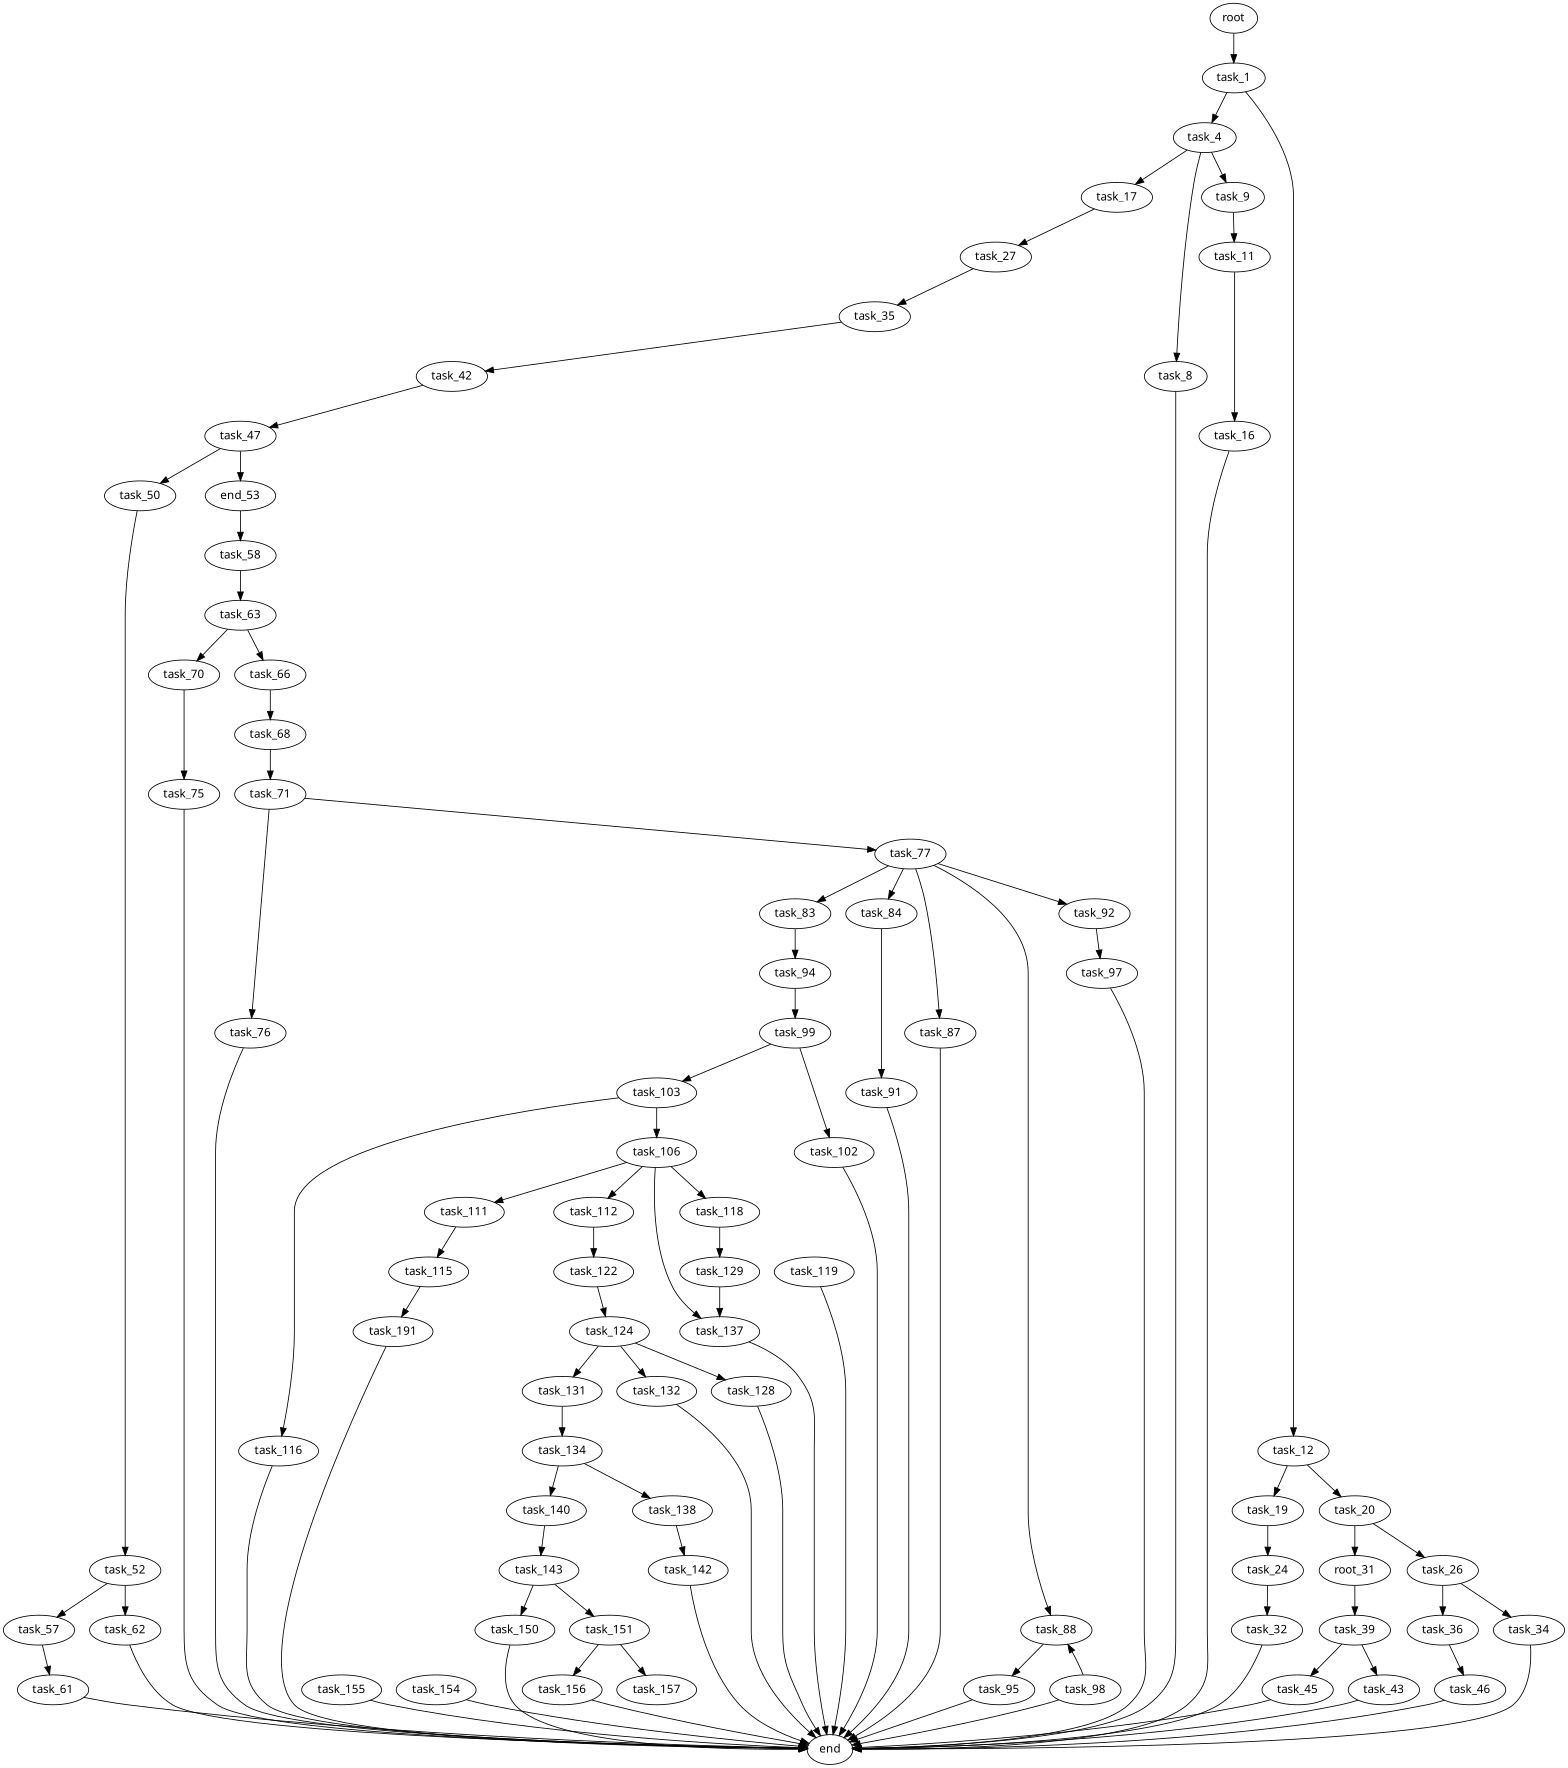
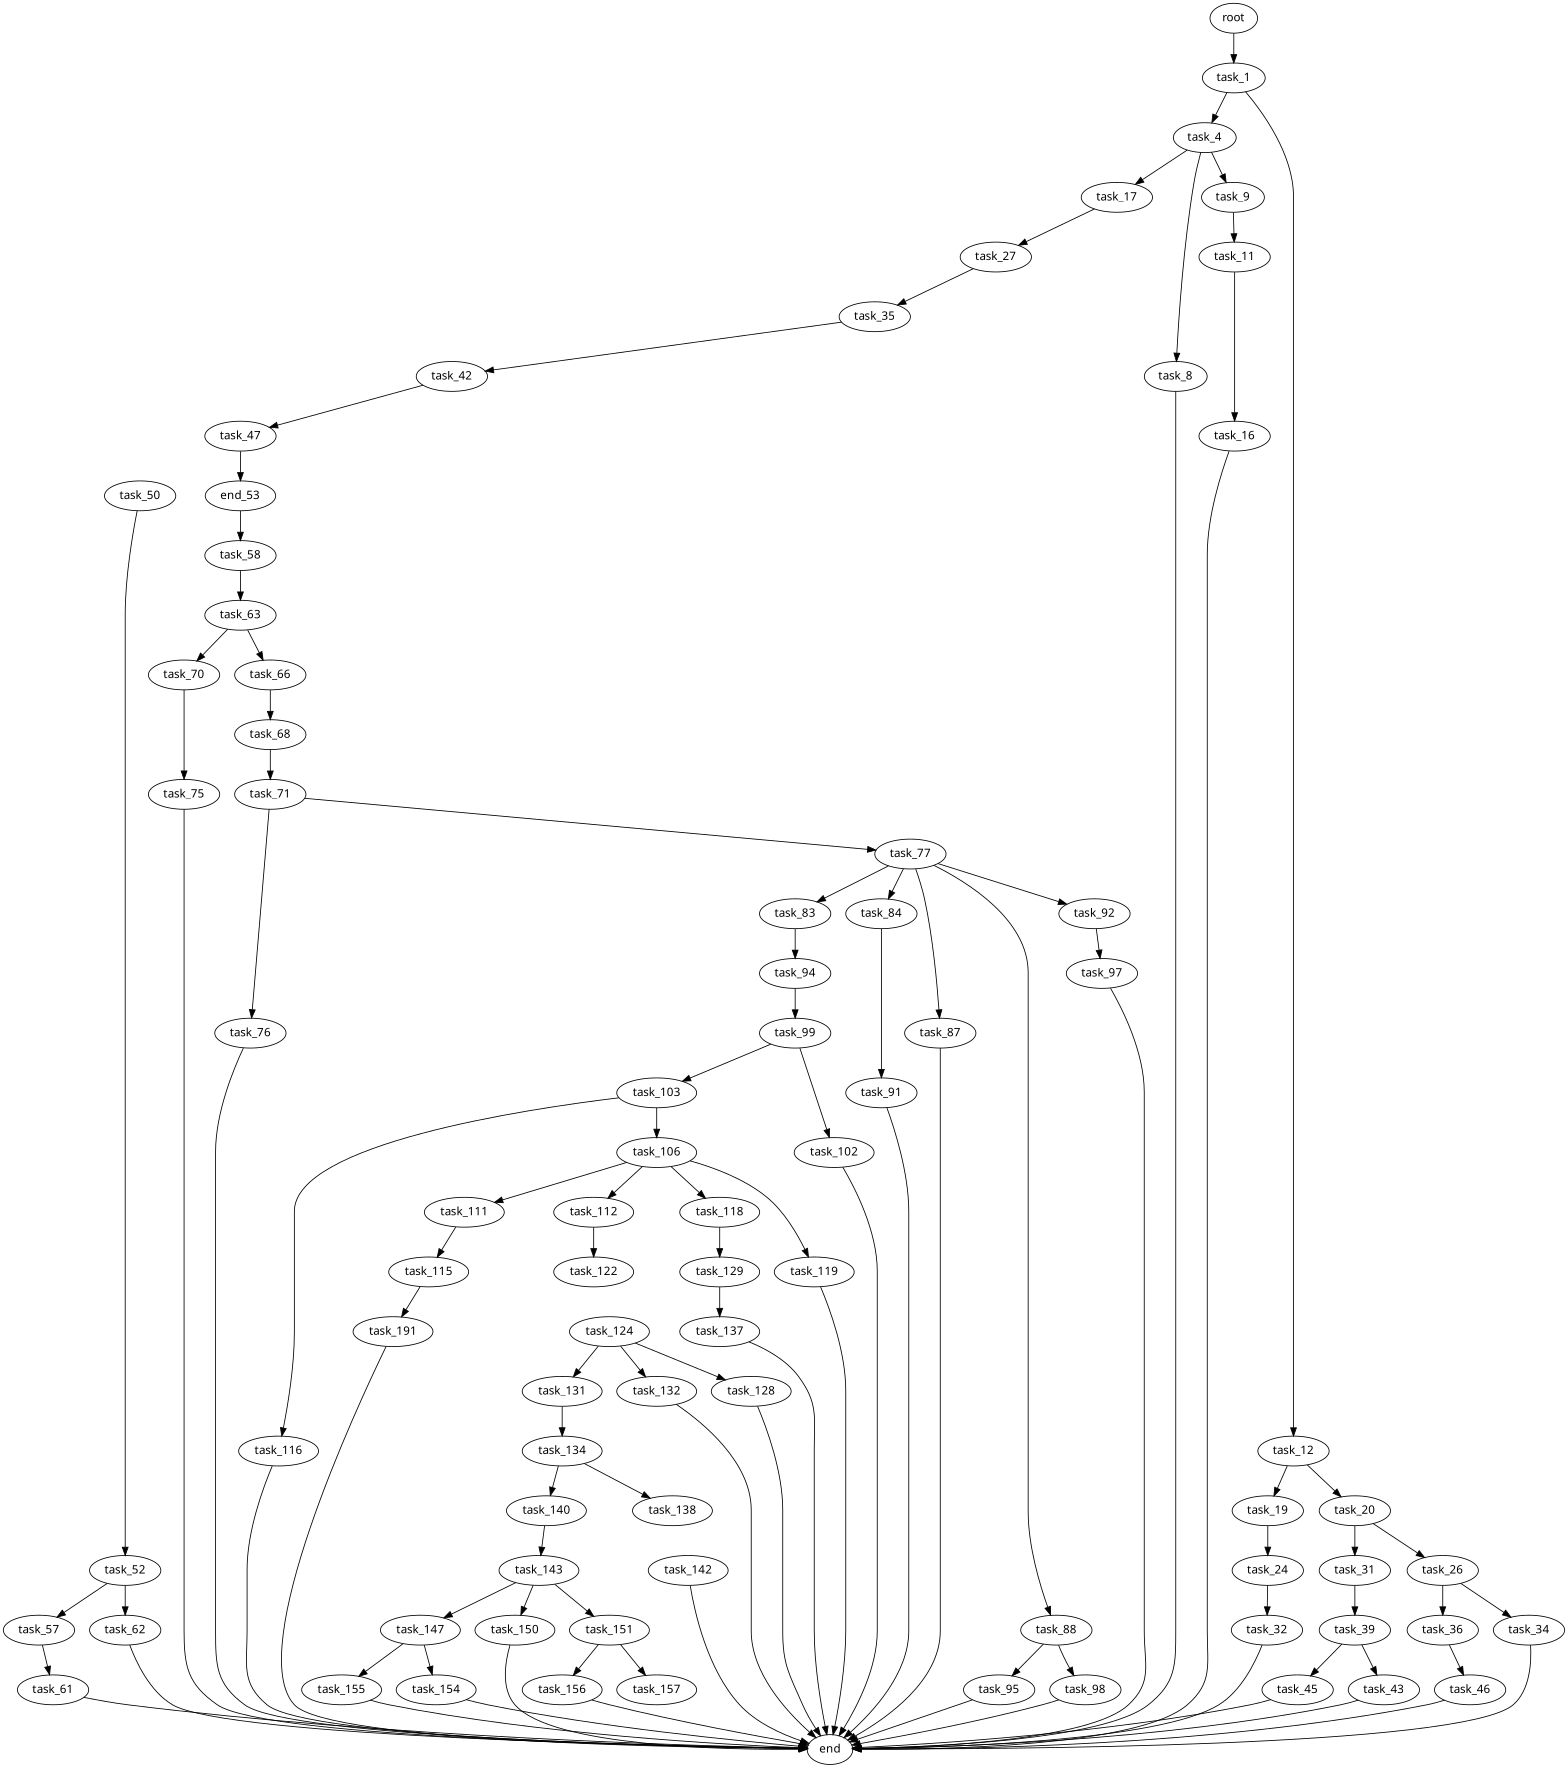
(194, 464) -> none
(659, 1245) -> (759, 1191)
(600, 1298) -> none
(679, 1536) -> none
(1355, 1570) -> (1355, 1570)
none -> (420, 1630)
(1078, 1663) -> (1064, 1657)
